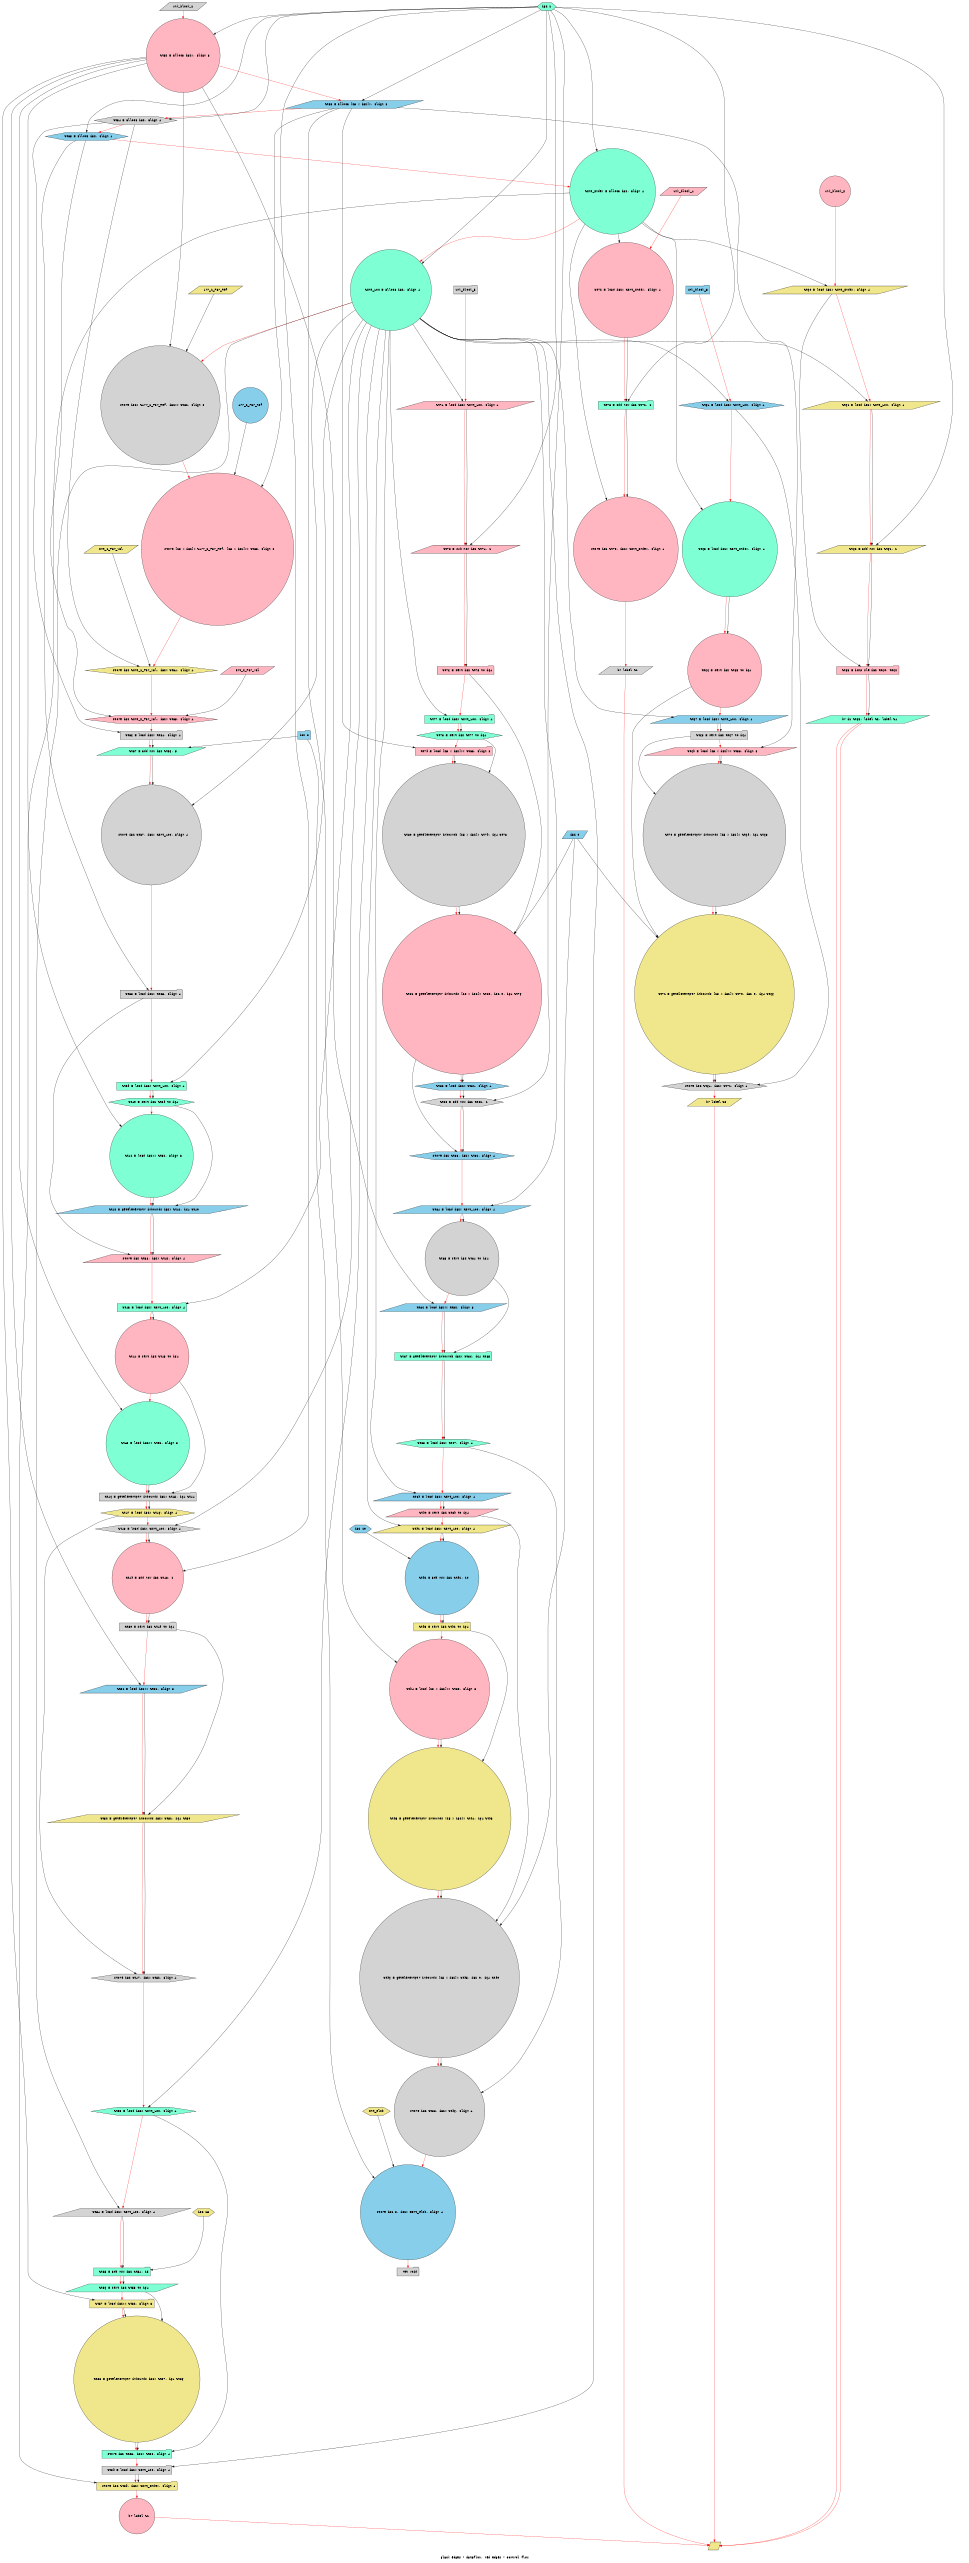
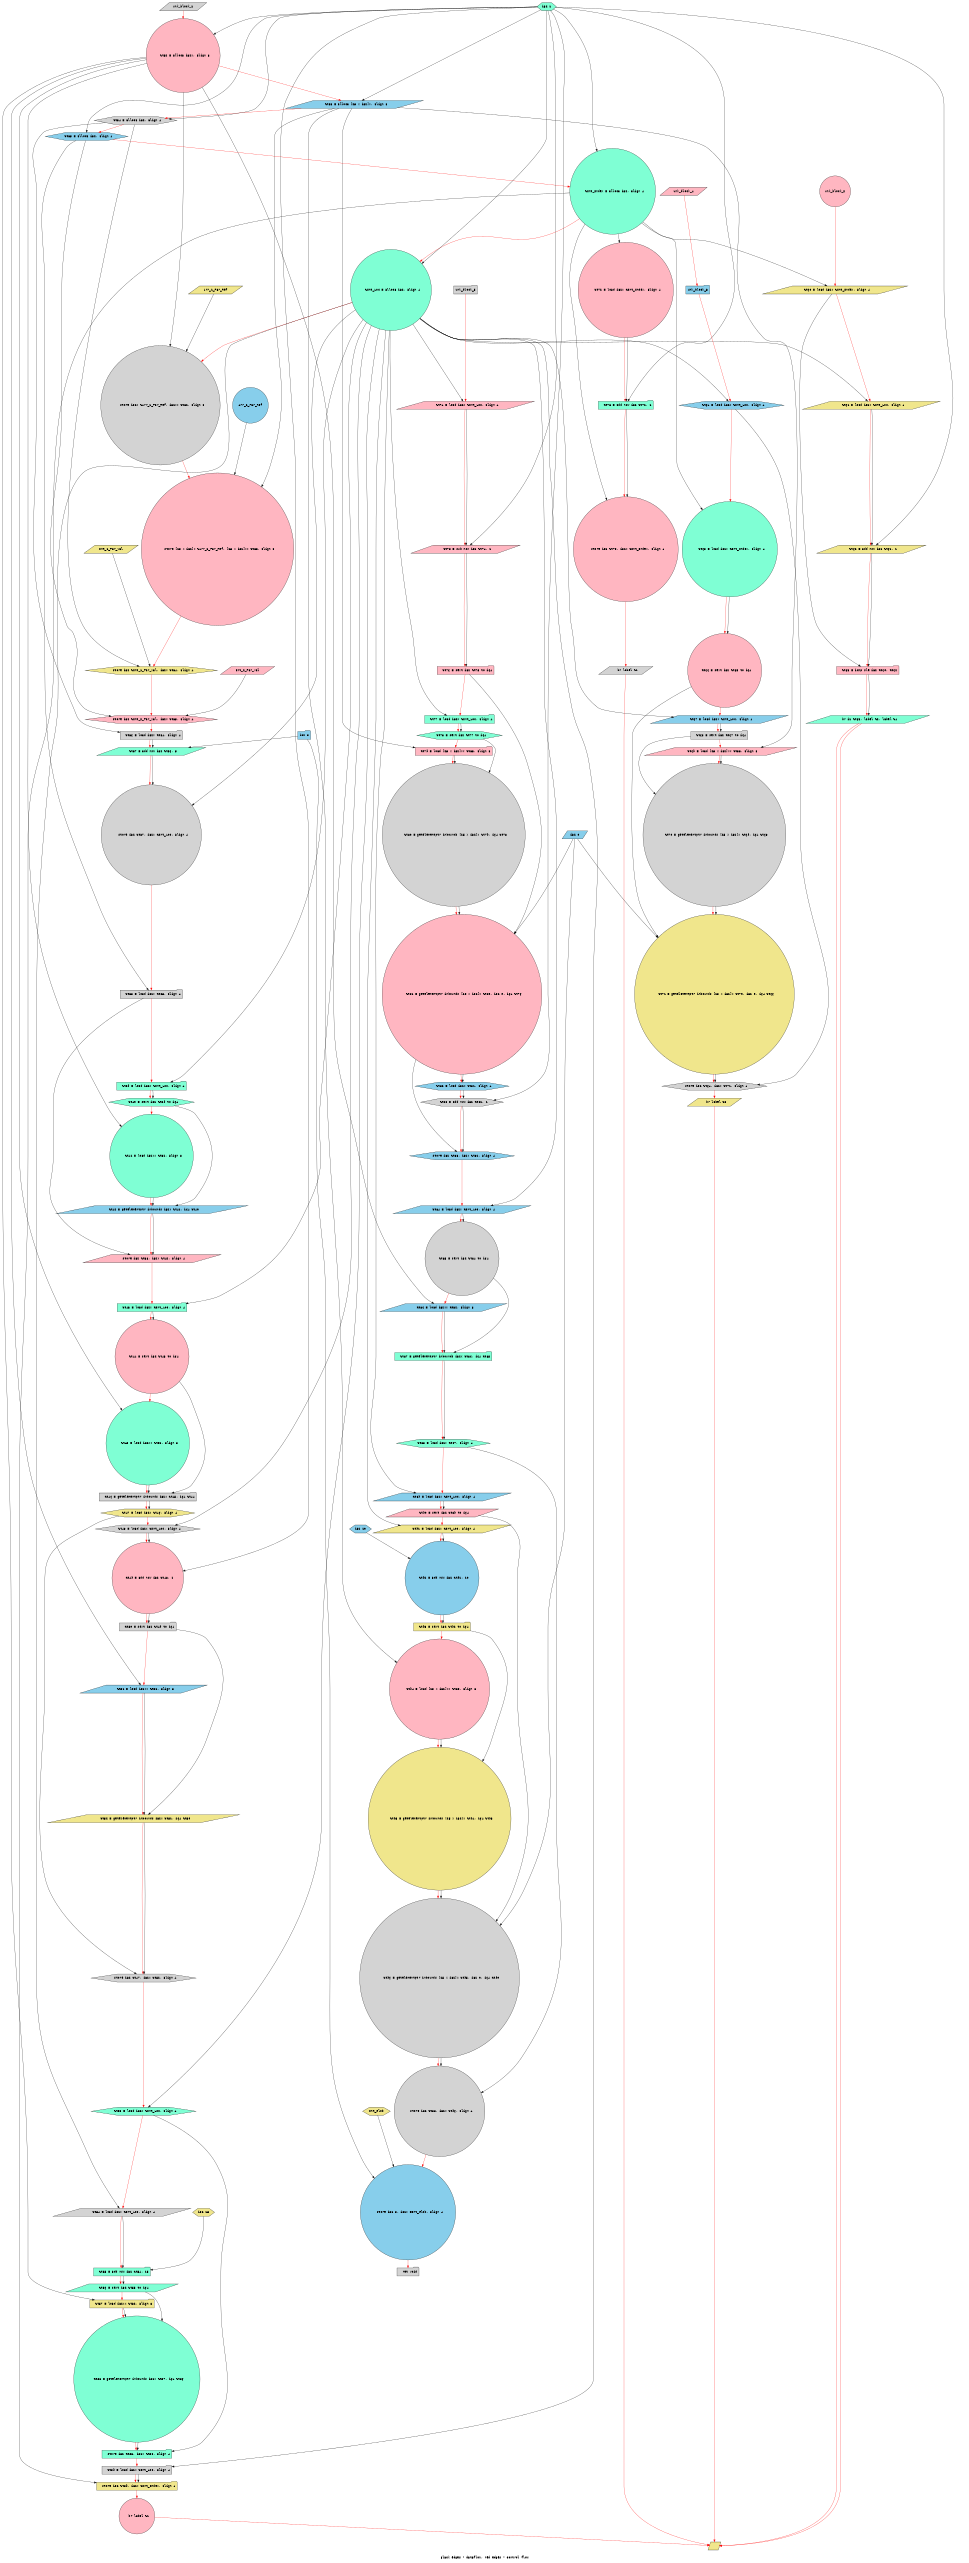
(666, 221) -> (690, 237)
(137, 2379) -> (137, 2379)
